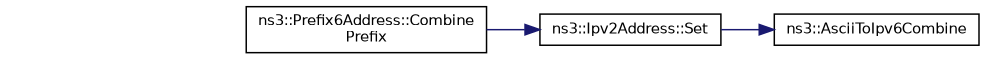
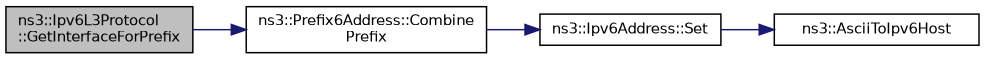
none -> (99, 30)
(630, 30) -> (630, 30)
(877, 30) -> (877, 30)
